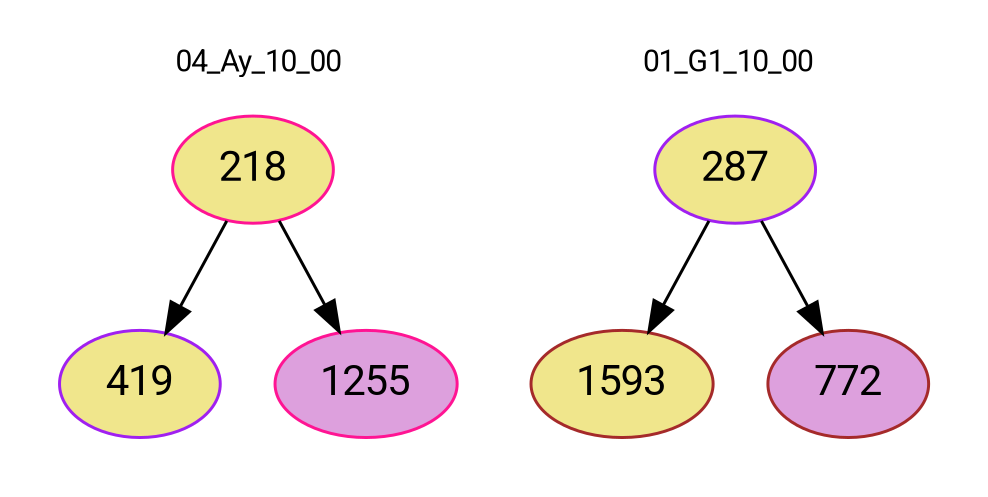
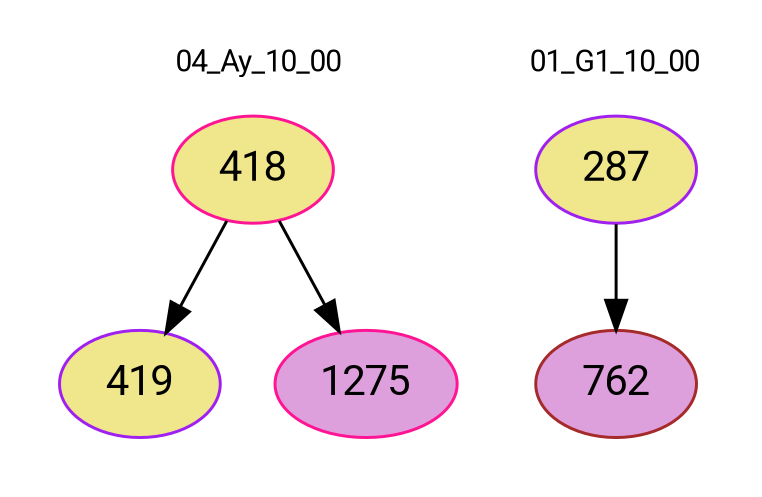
(253, 170) -> (253, 170)
(366, 384) -> (366, 384)
(622, 384) -> none
(848, 384) -> (616, 384)
